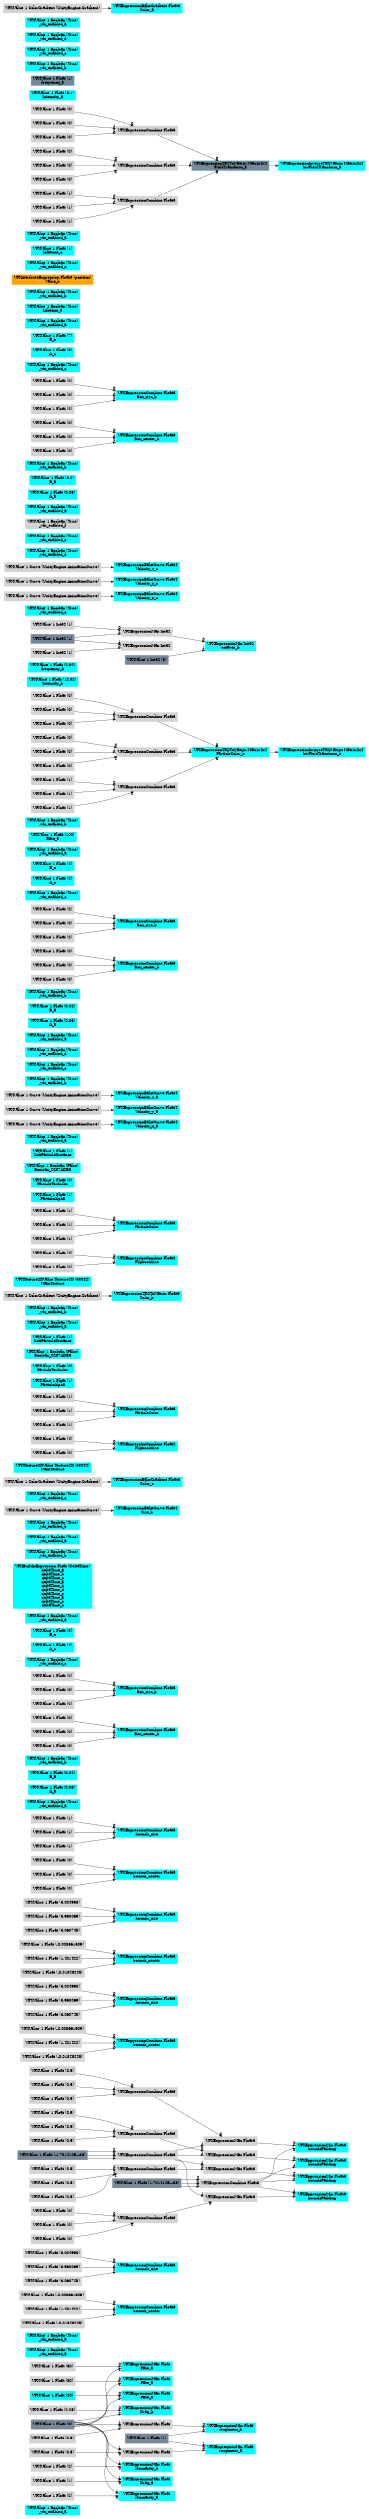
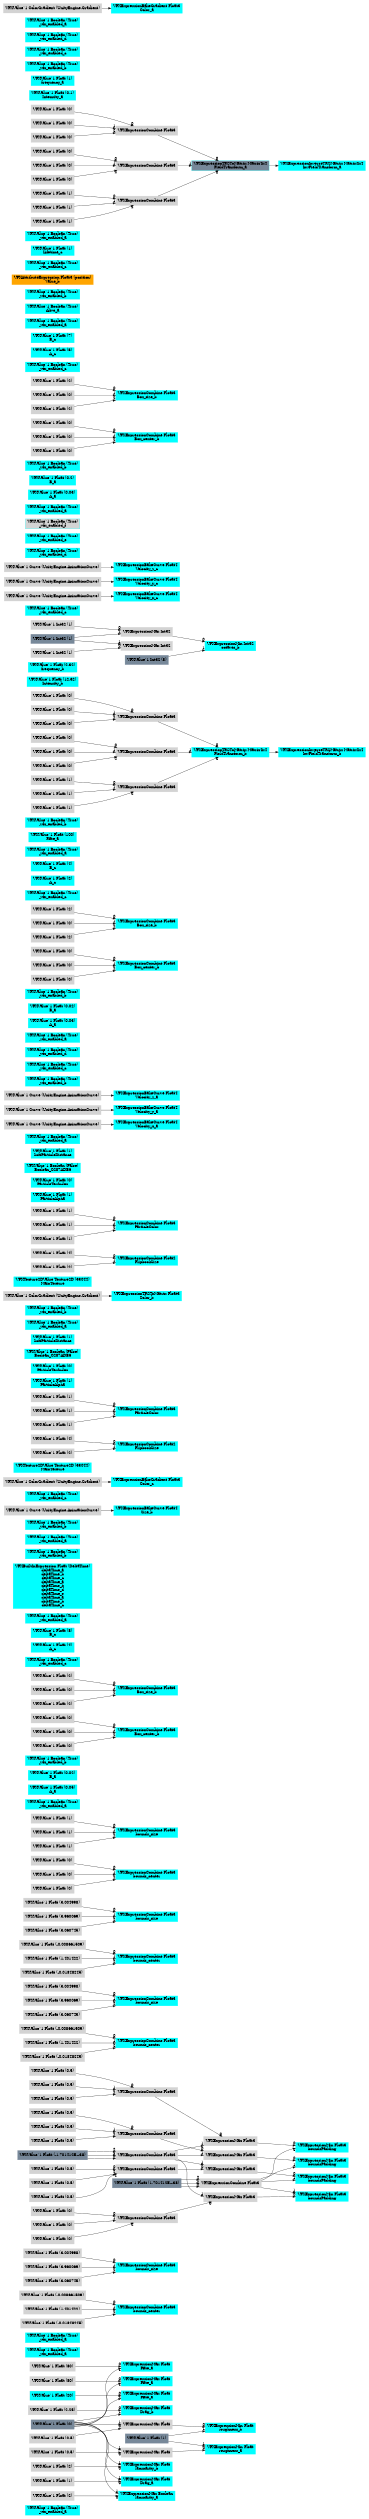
(53, 81) -> (53, 81)
(53, 309) -> (53, 309)
(230, 752) -> (230, 752)
(147, 2496) -> (147, 2496)
